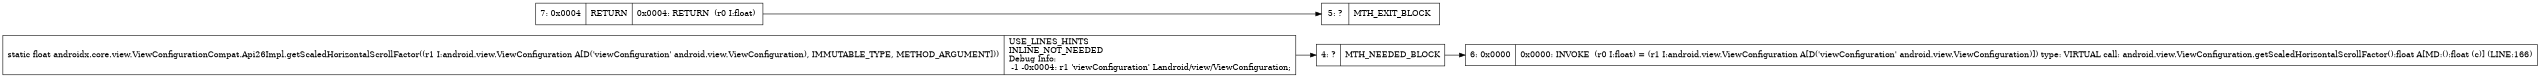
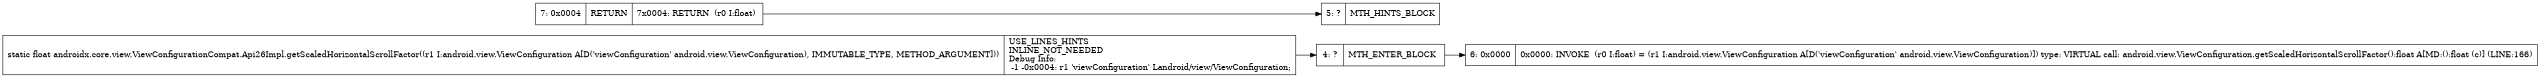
(698, 14) -> (698, 14)
(1392, 14) -> (1393, 14)
(1393, 55) -> (1392, 55)
